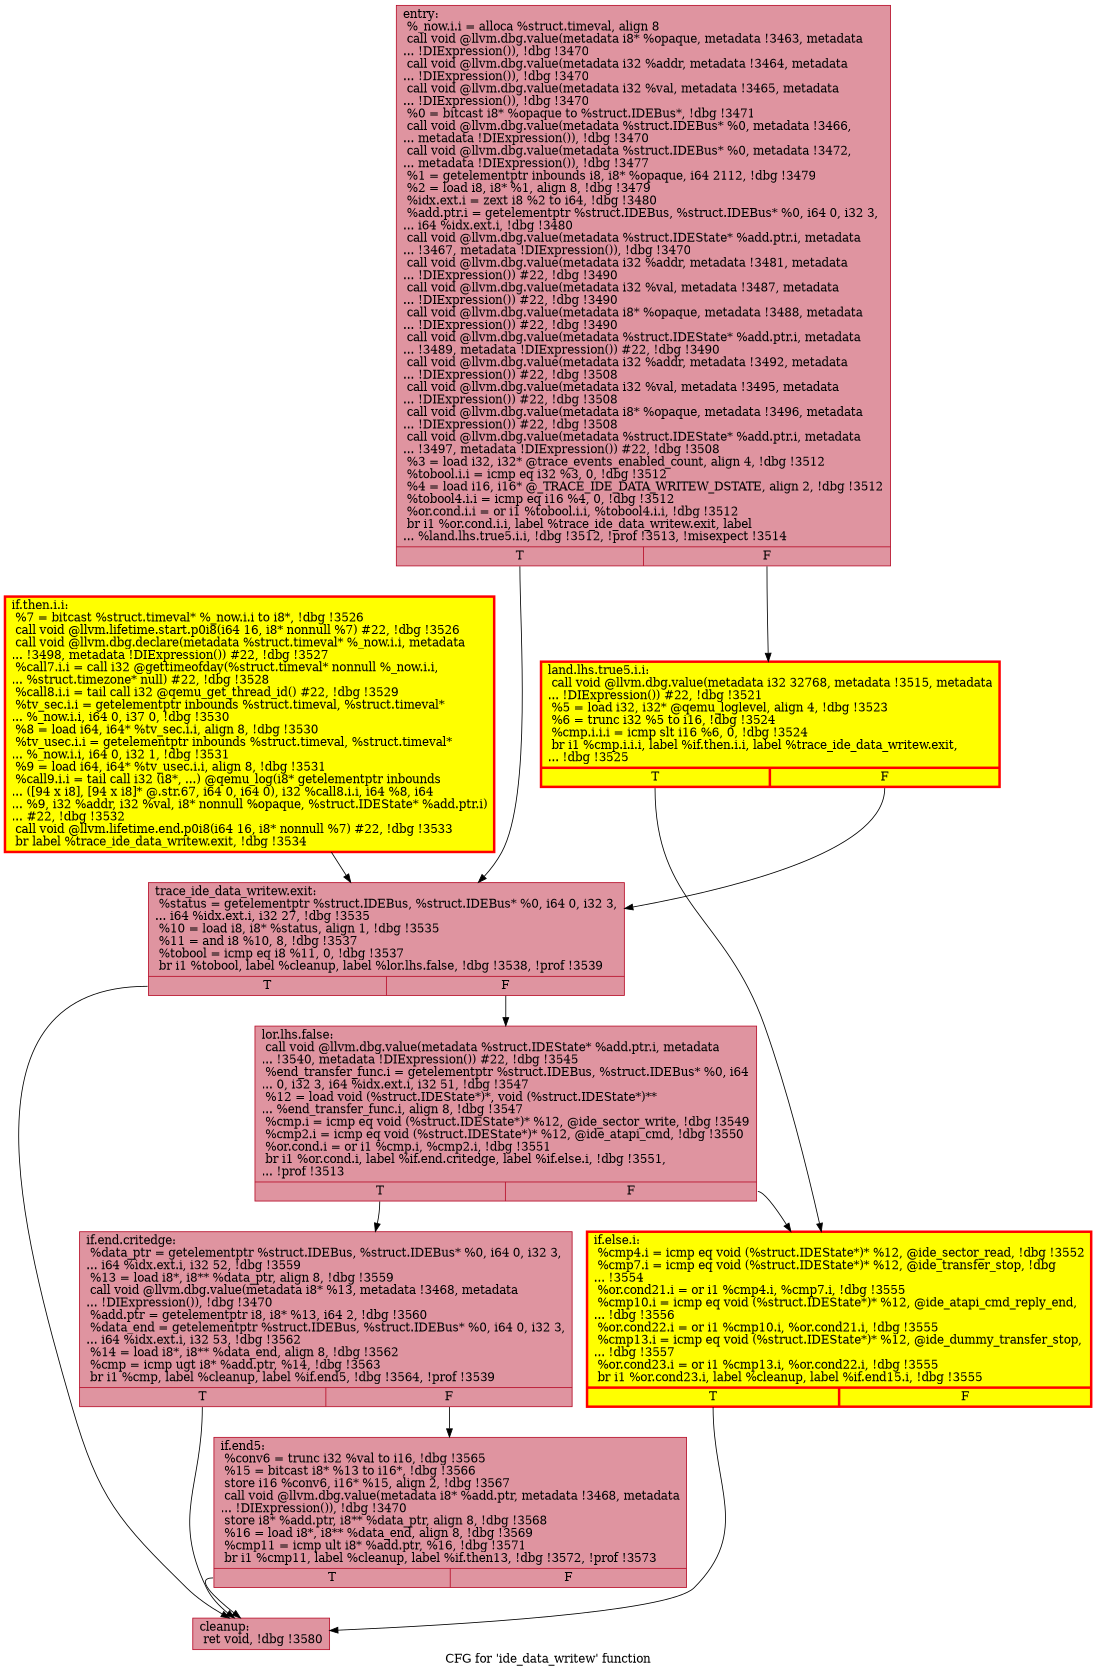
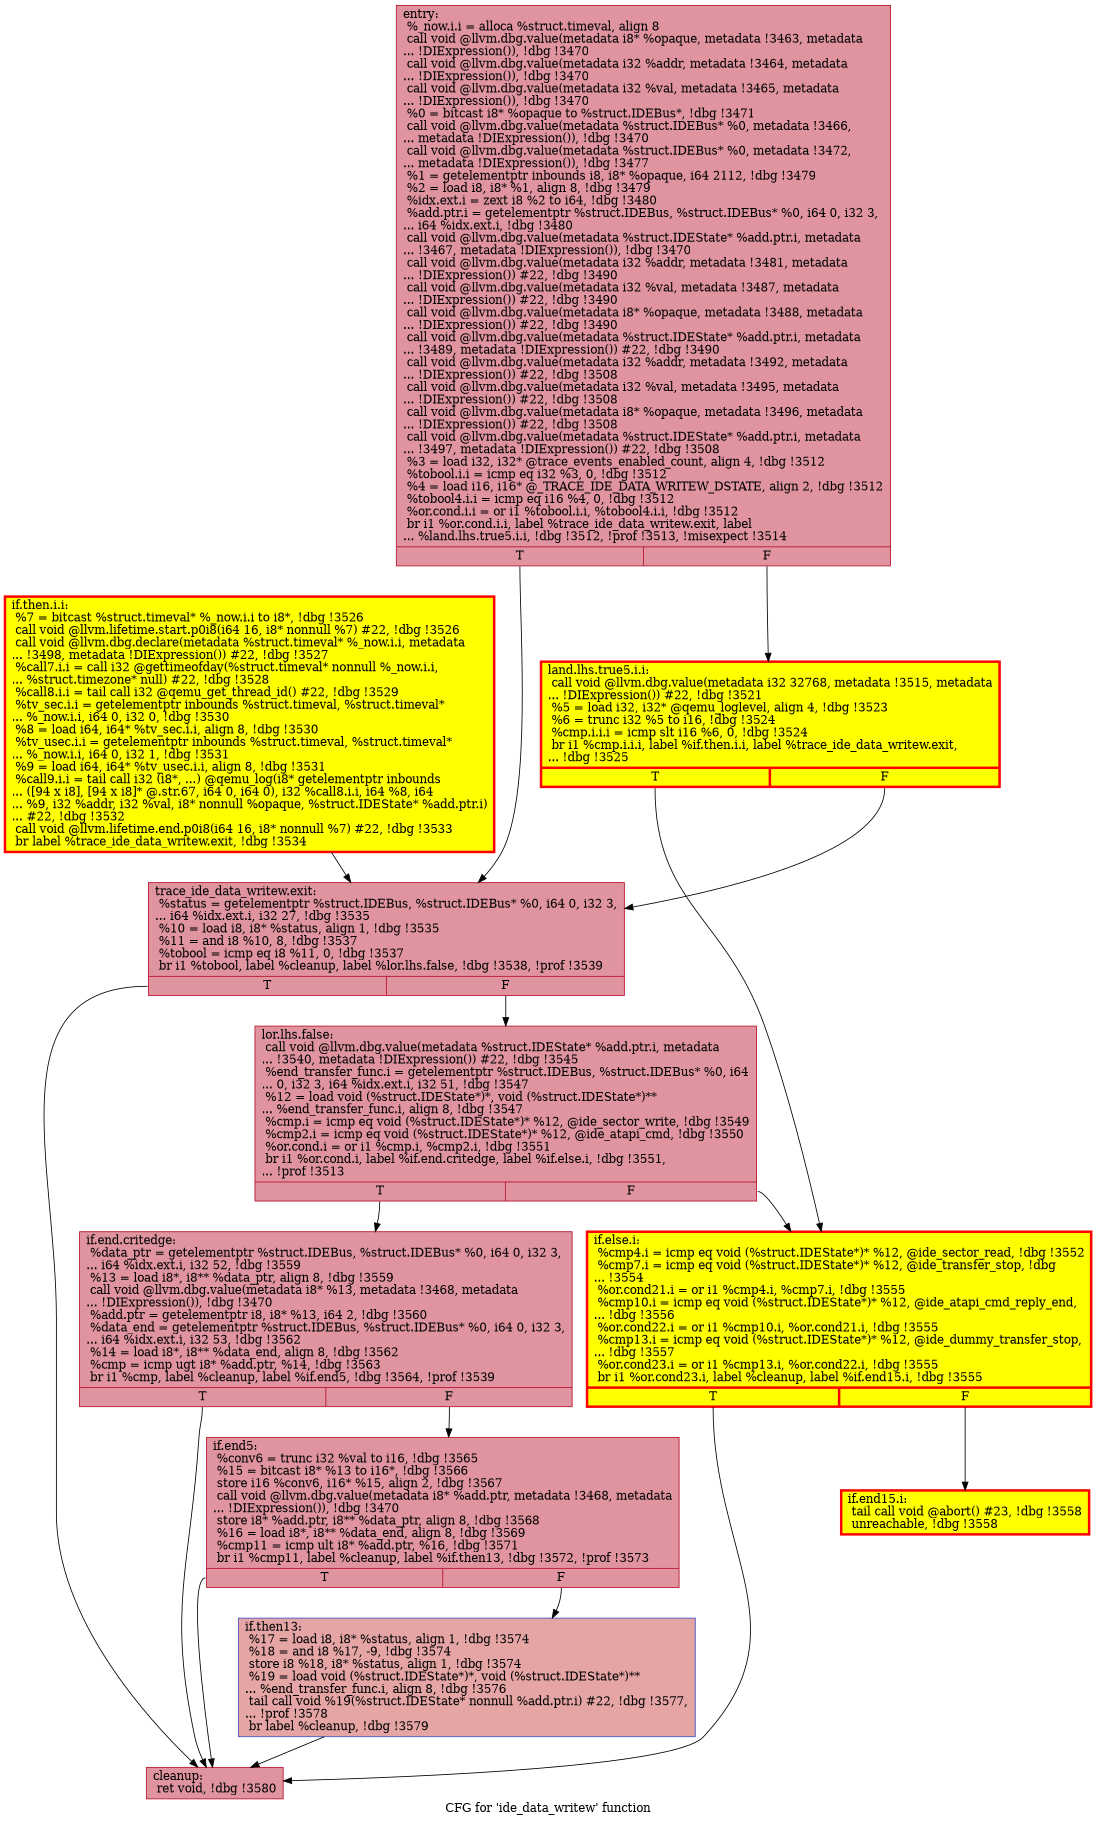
(121, 718) -> (121, 718)
none -> (965, 1512)
none -> (467, 1677)
